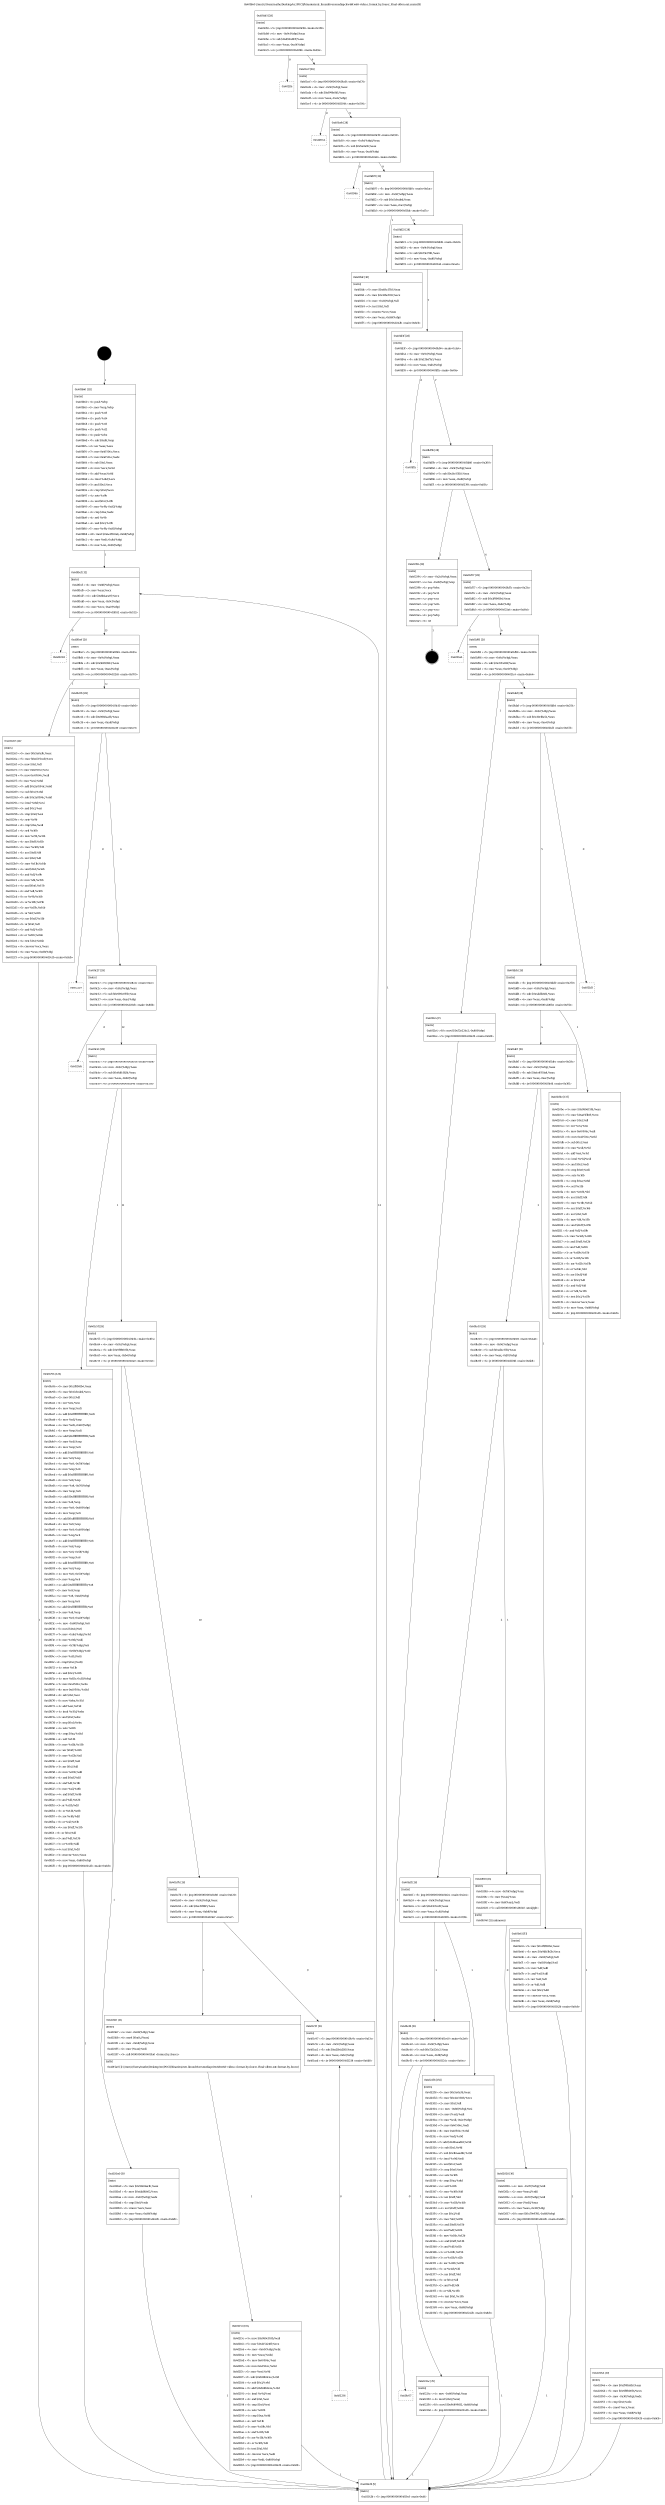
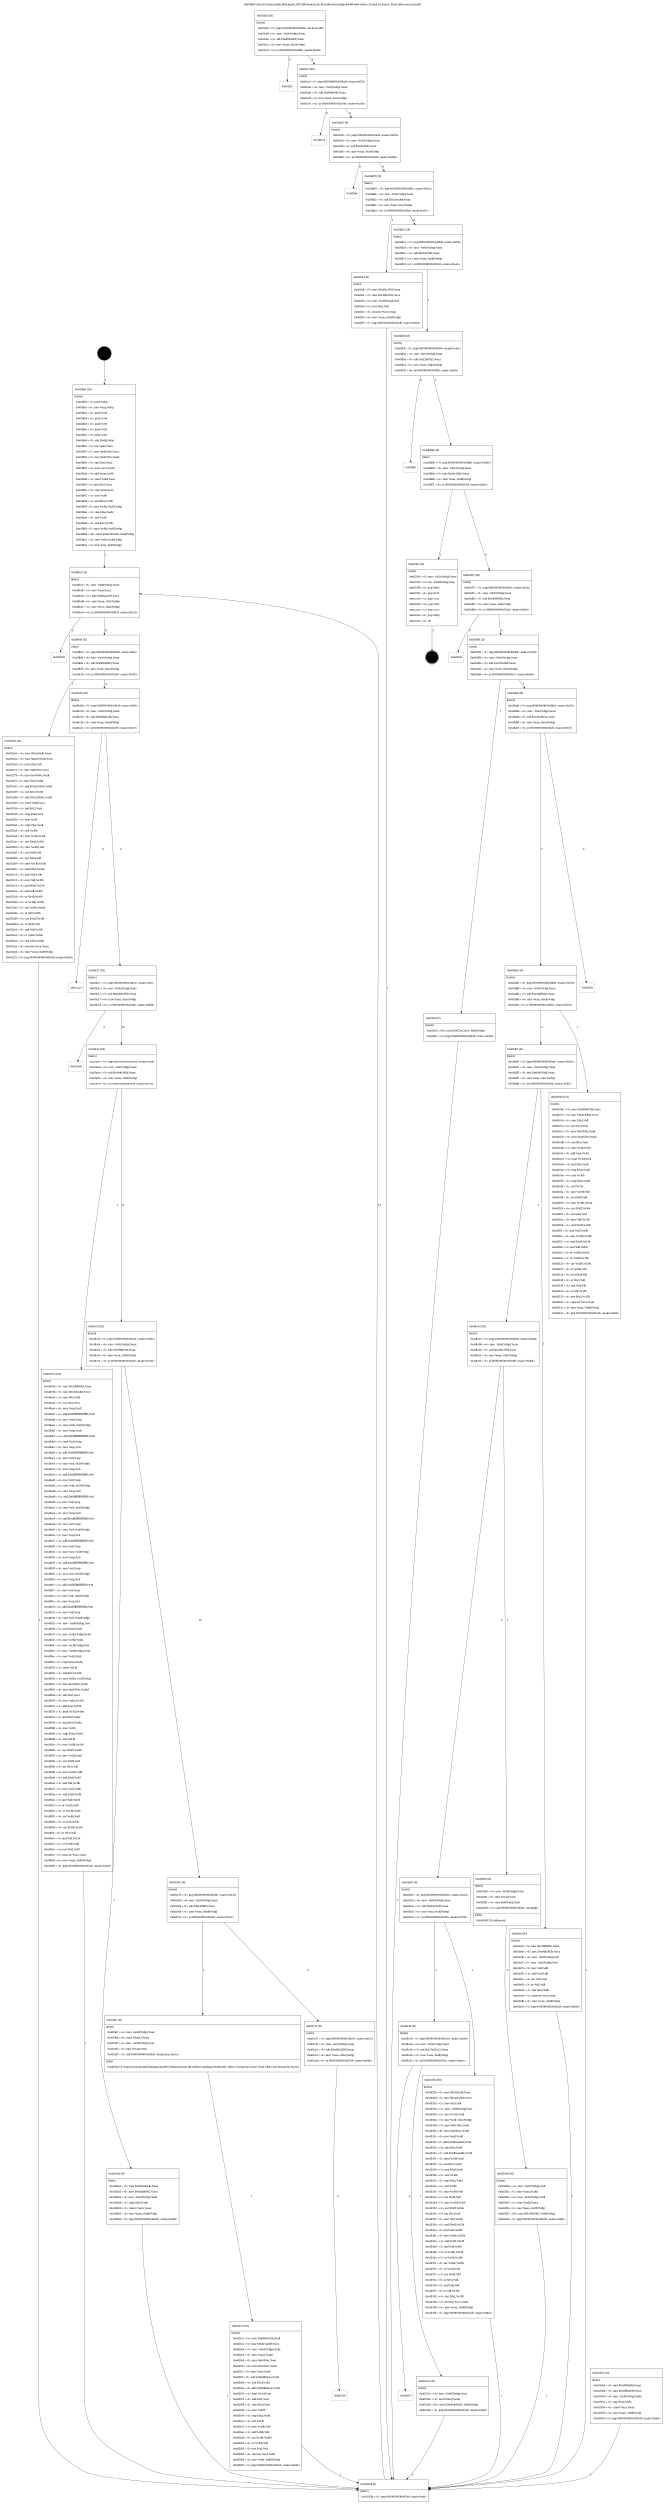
(340, 2229) -> (334, 2227)
